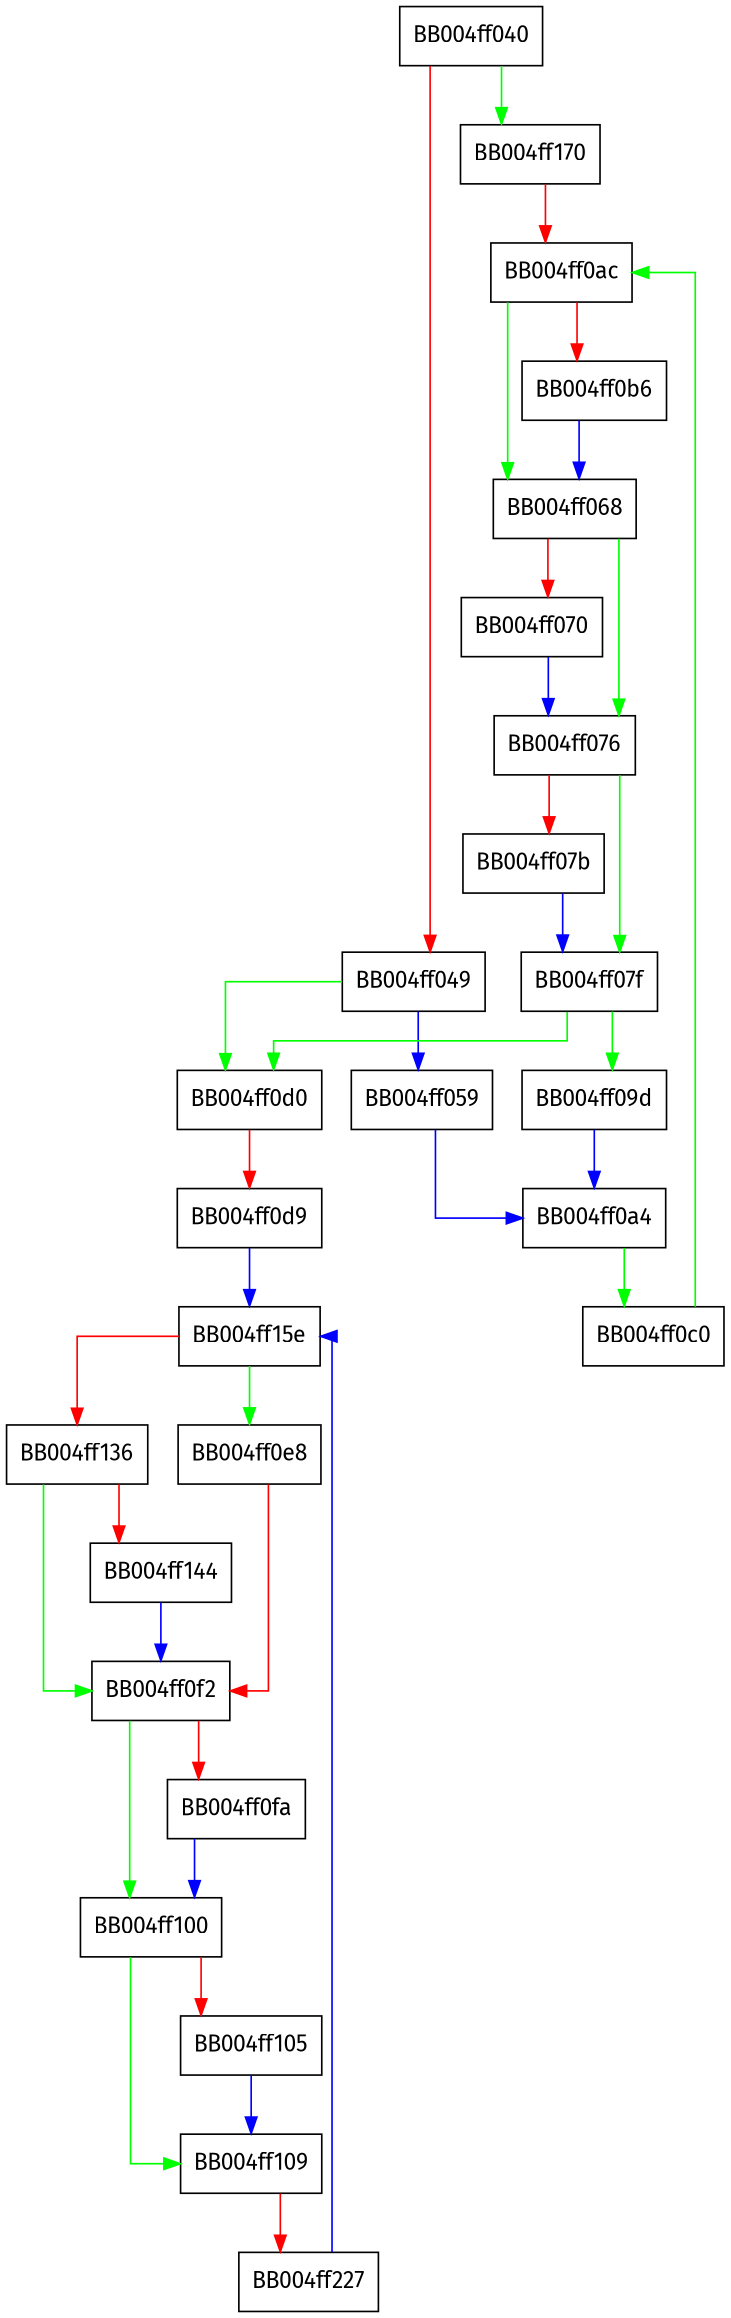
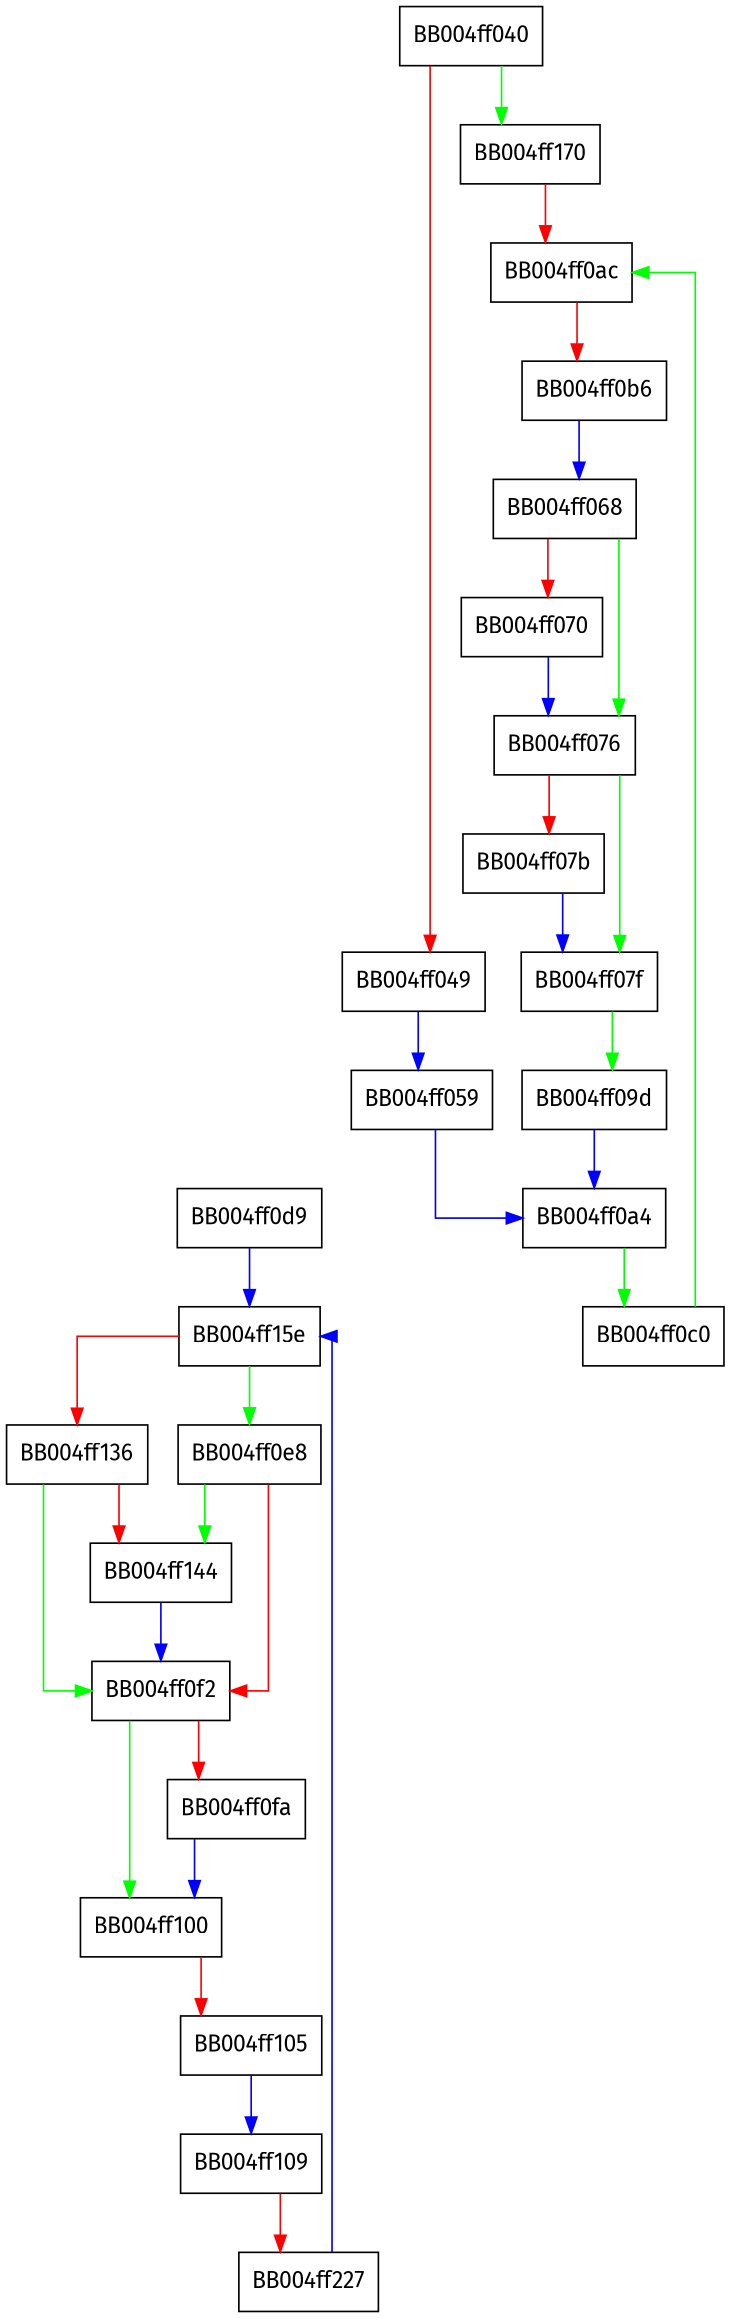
(508, 383) -> none
(250, 1100) -> none
none -> (205, 1505)
(131, 2077) -> none
